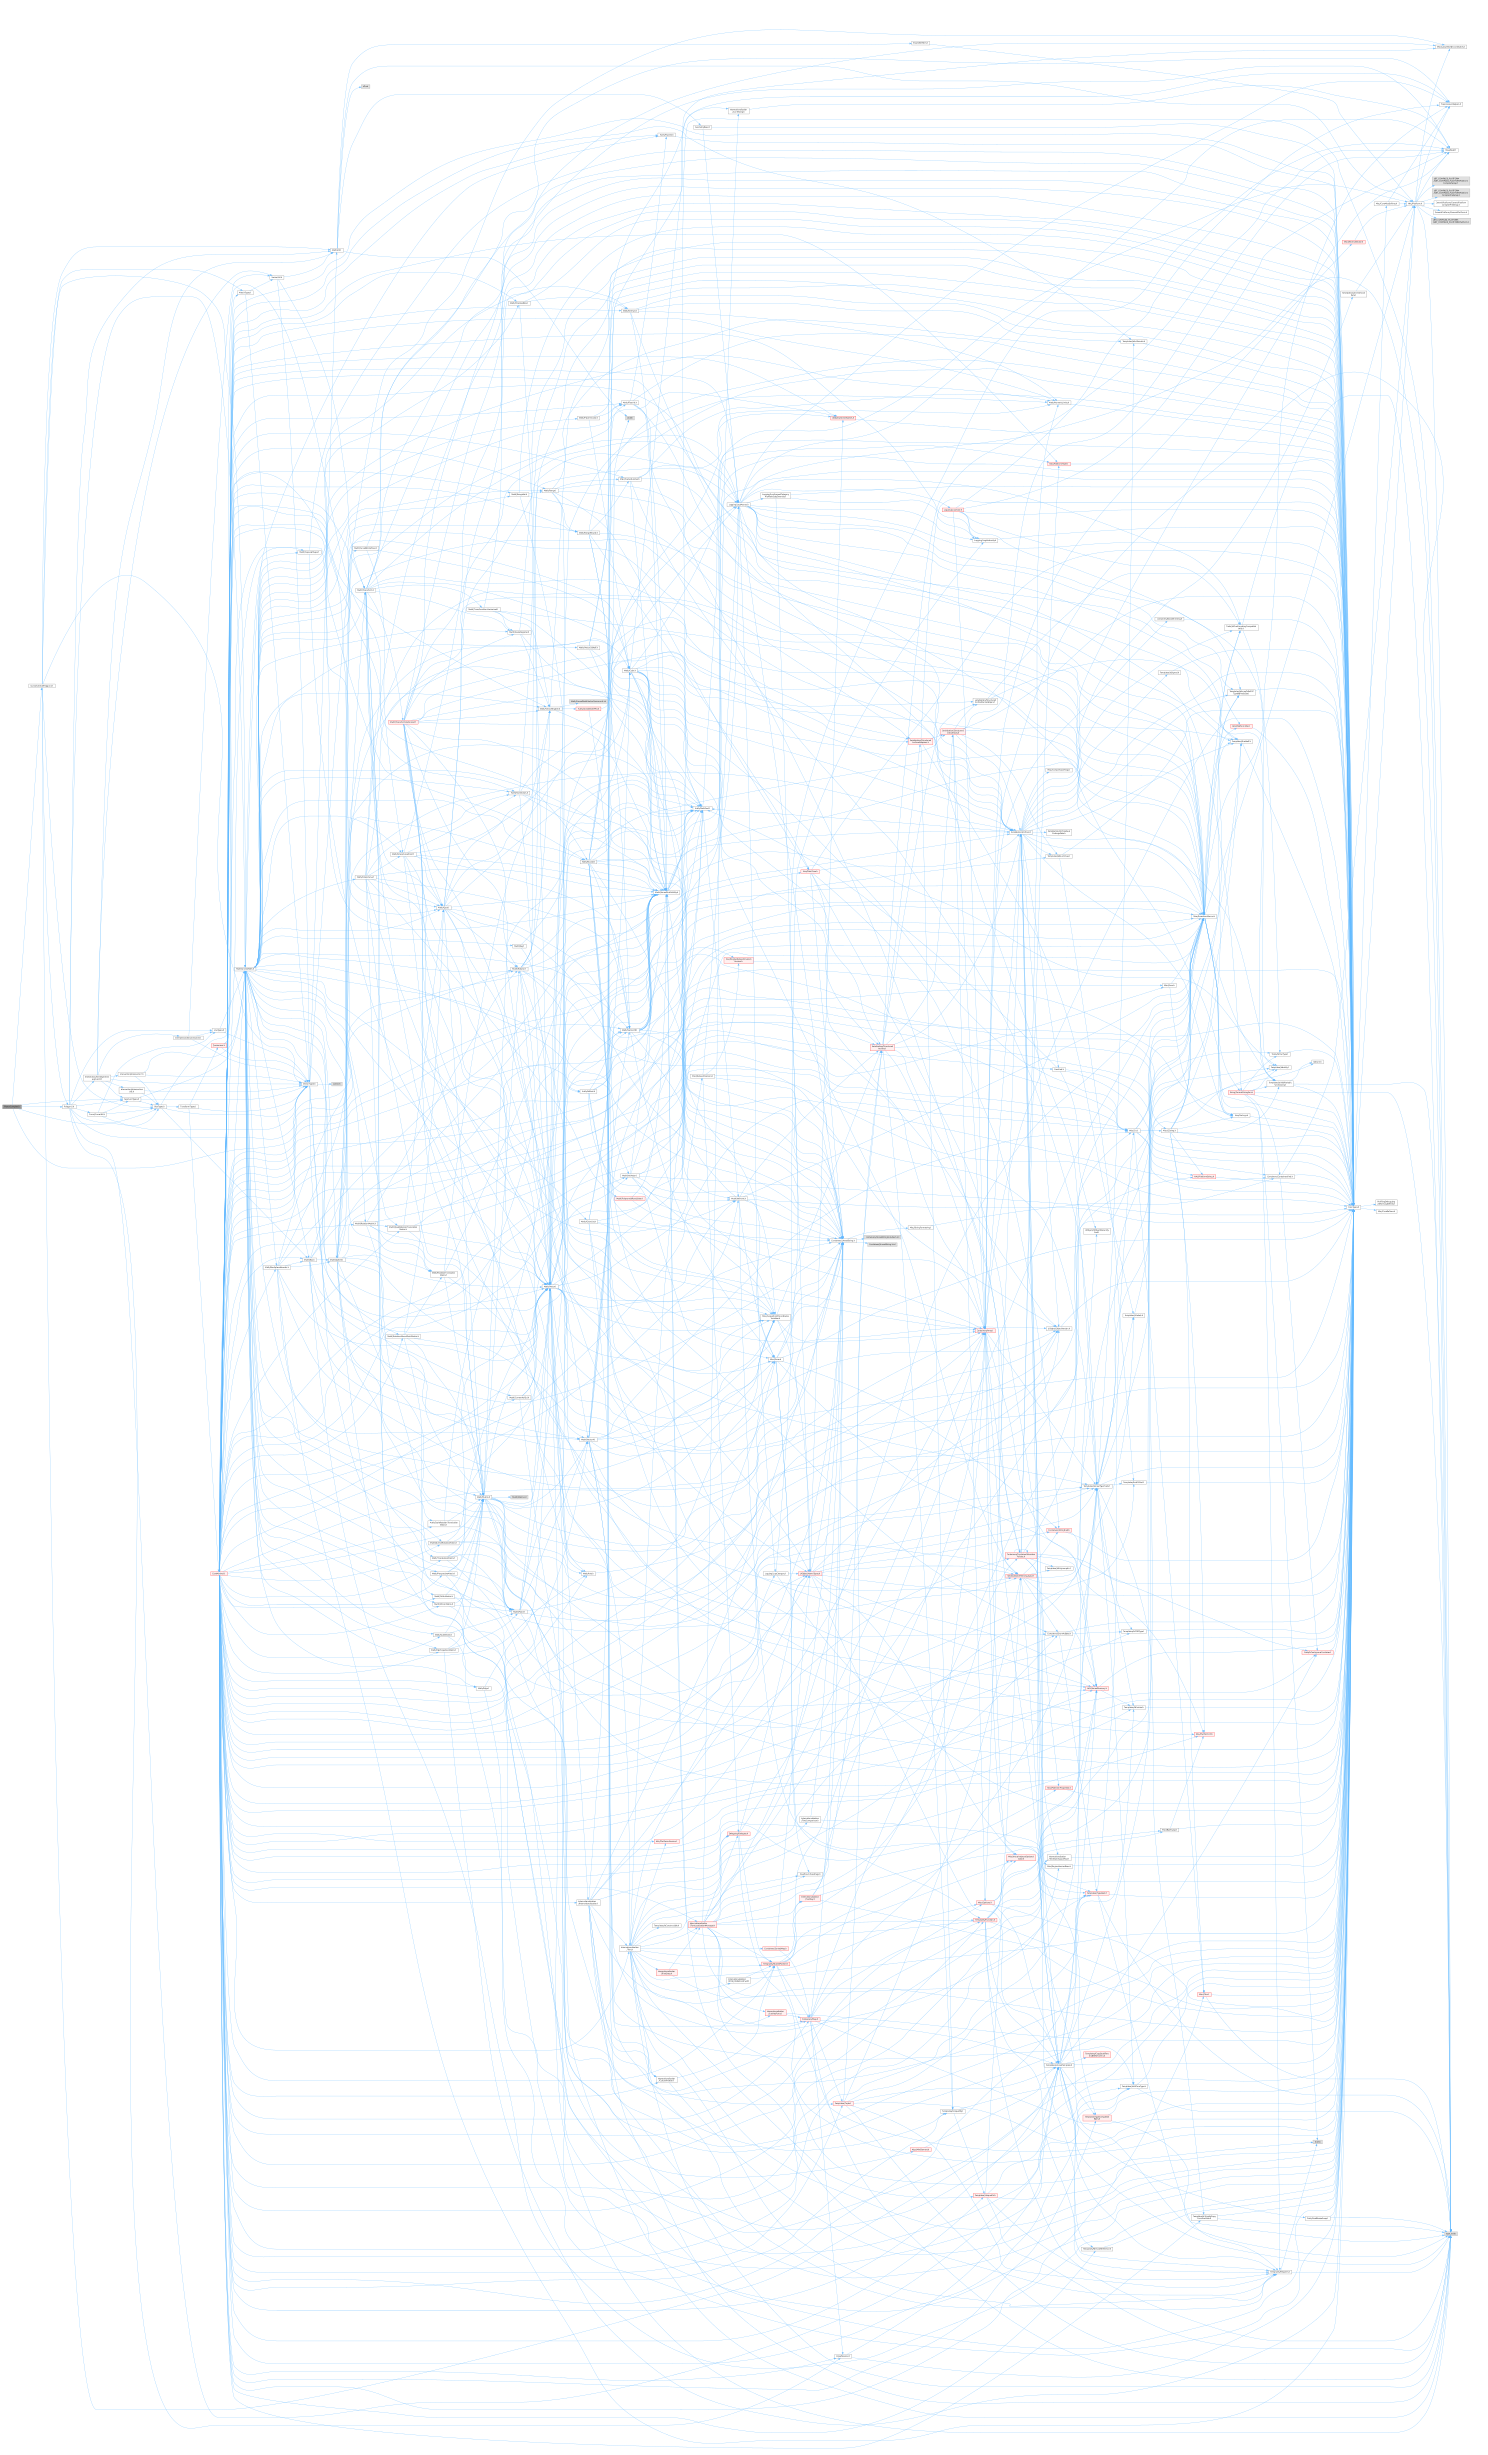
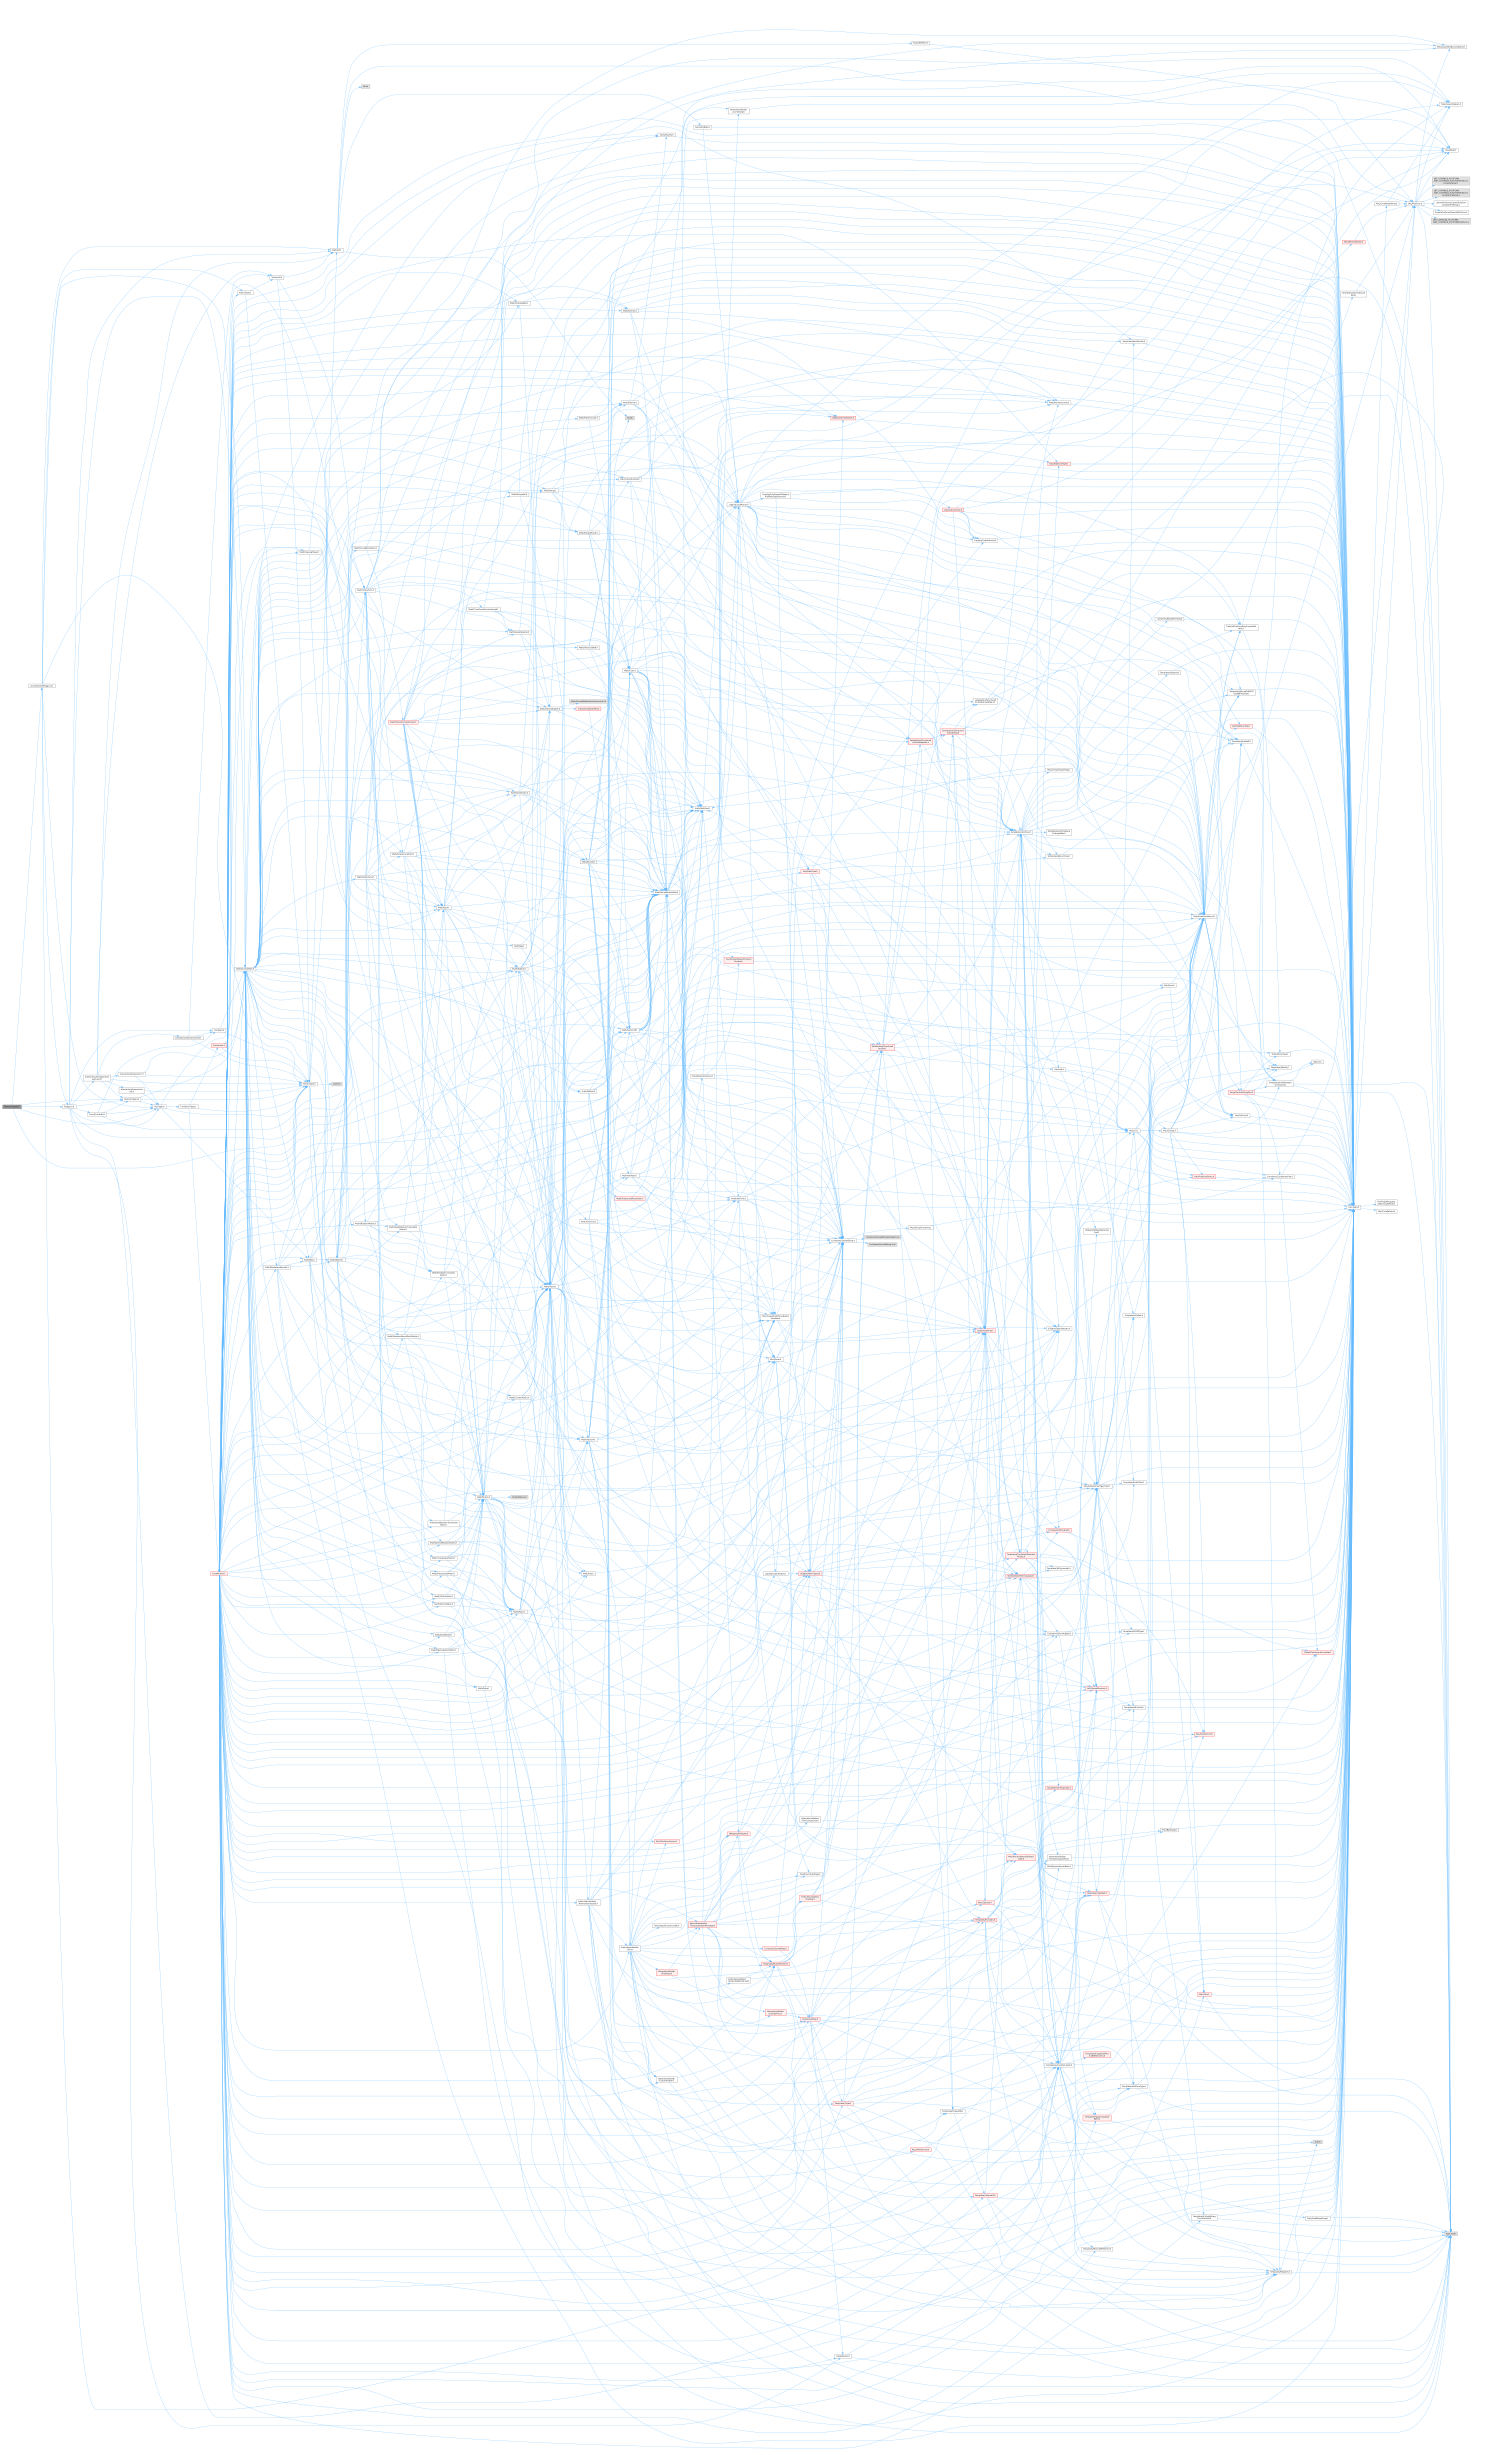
(862, 820) -> (880, 789)
(1285, 1513) -> none
